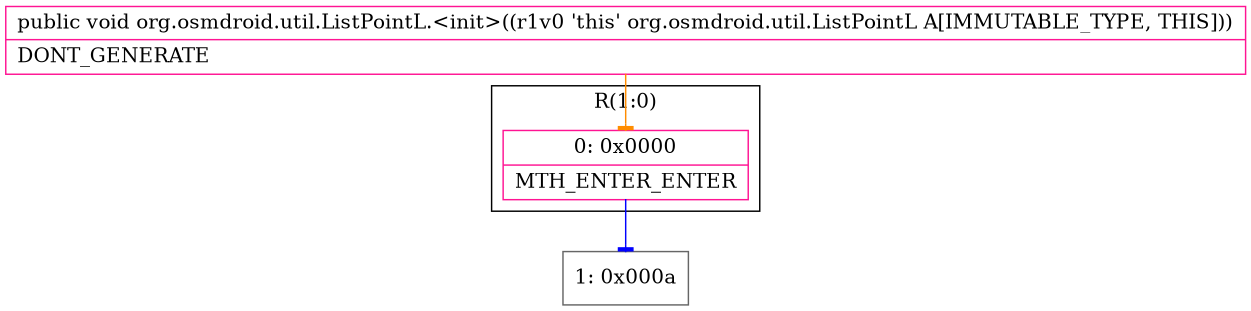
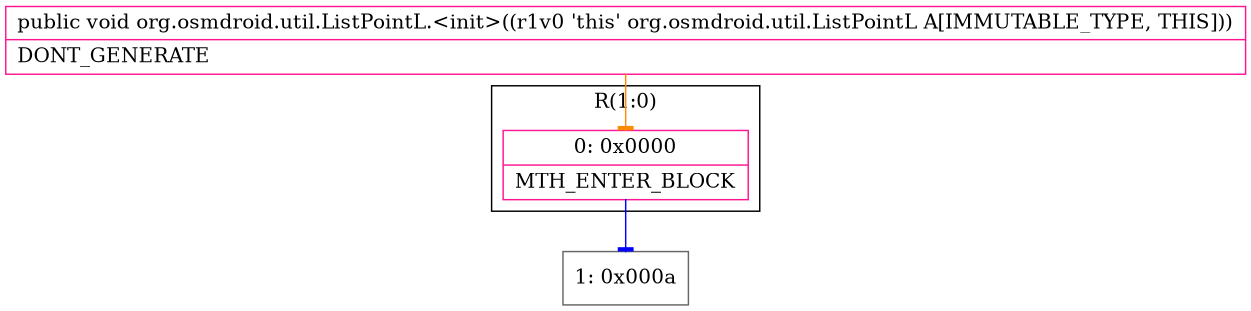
(626, 182) -> (626, 182)
